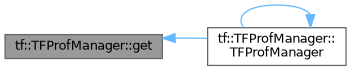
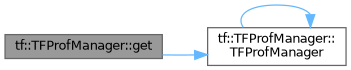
(191, 38) -> (178, 55)
